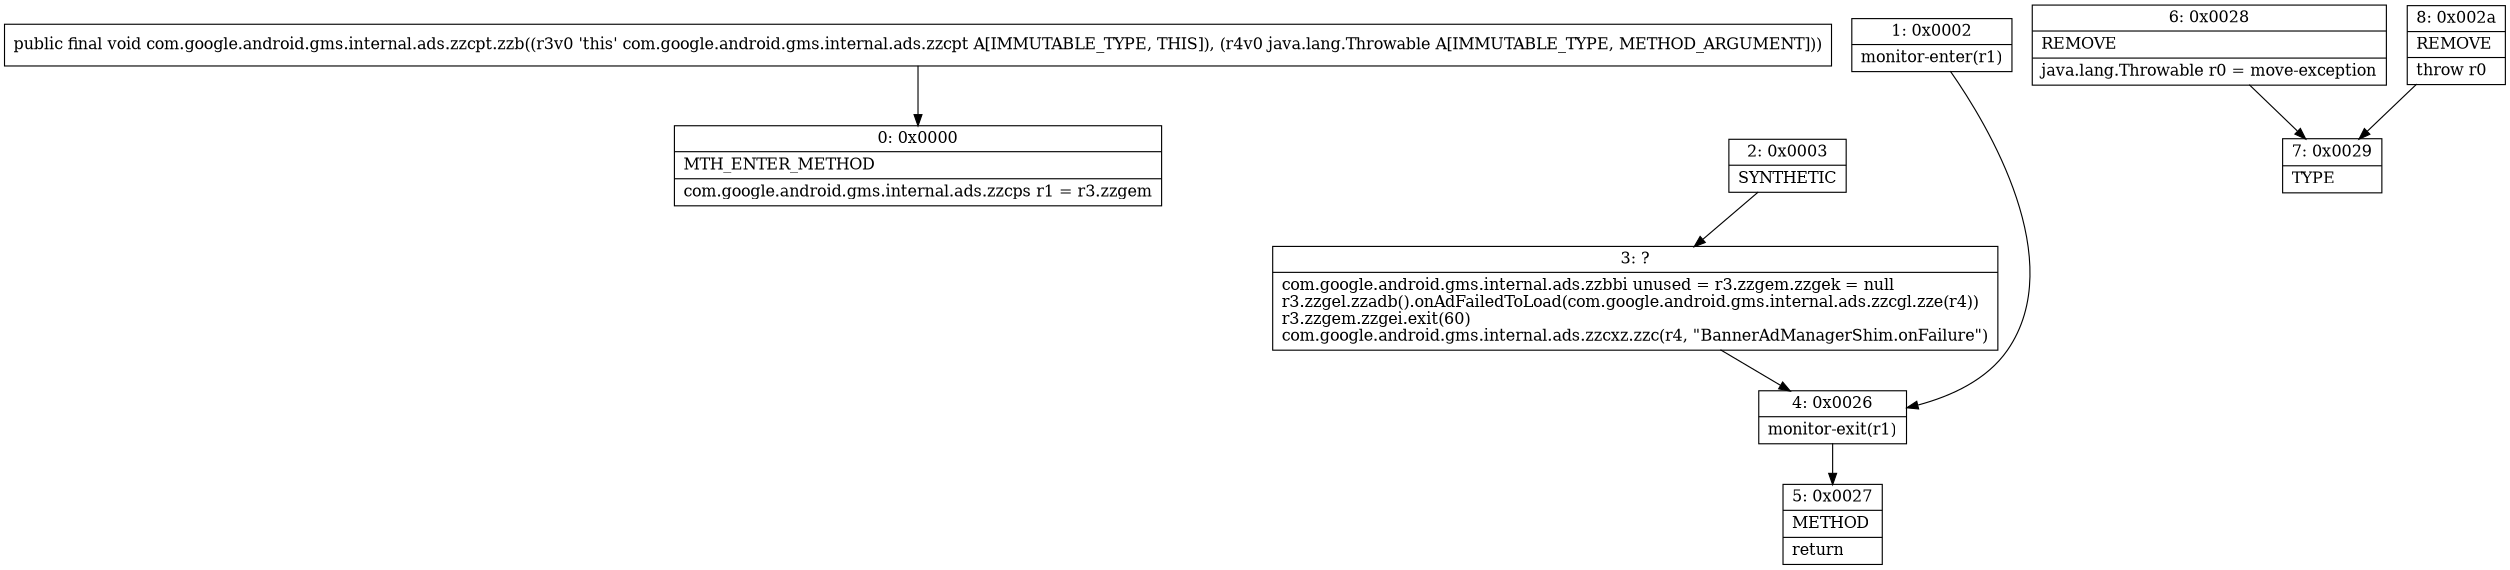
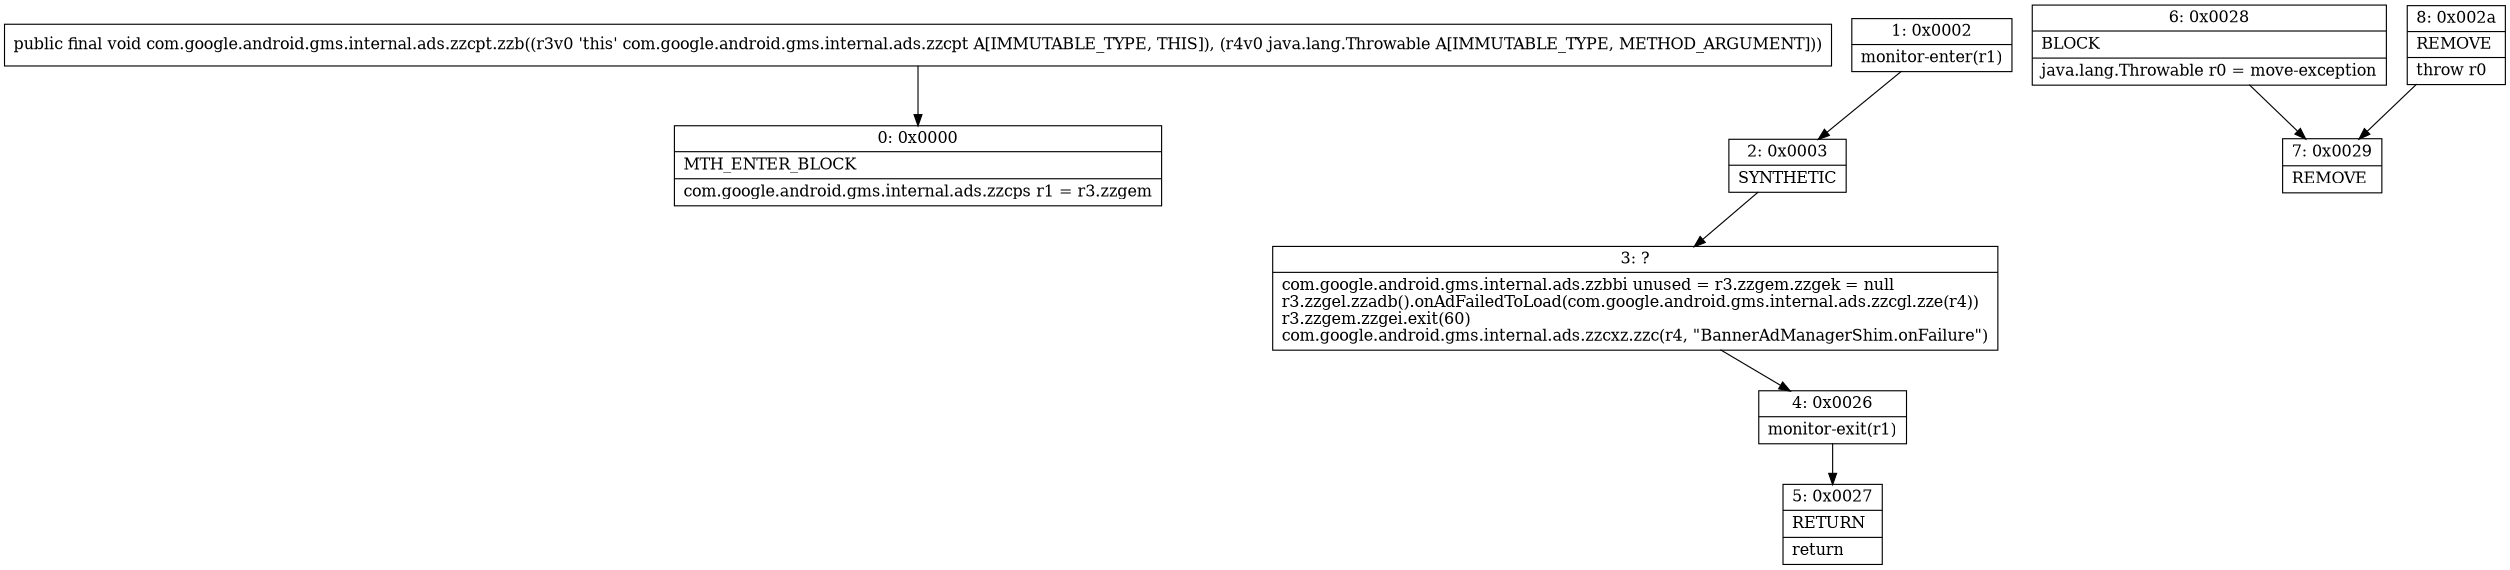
(2079, 44) -> (2071, 44)
(779, 165) -> (770, 165)
(2314, 179) -> (2329, 179)
(2028, 257) -> (1864, 102)
(1831, 523) -> (1829, 523)
